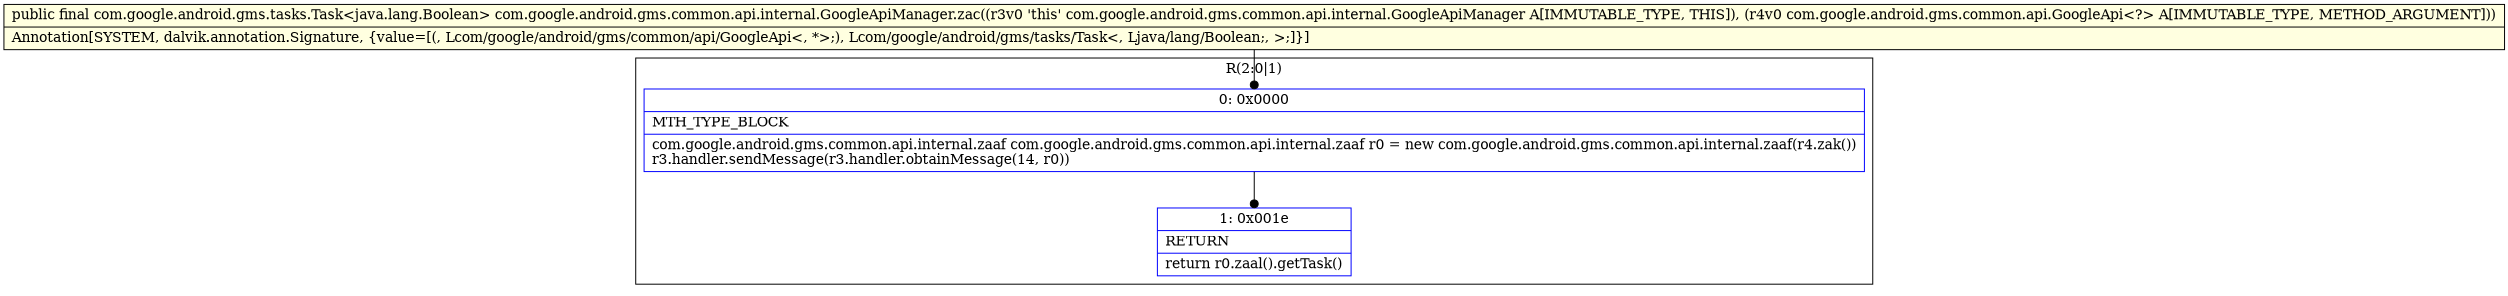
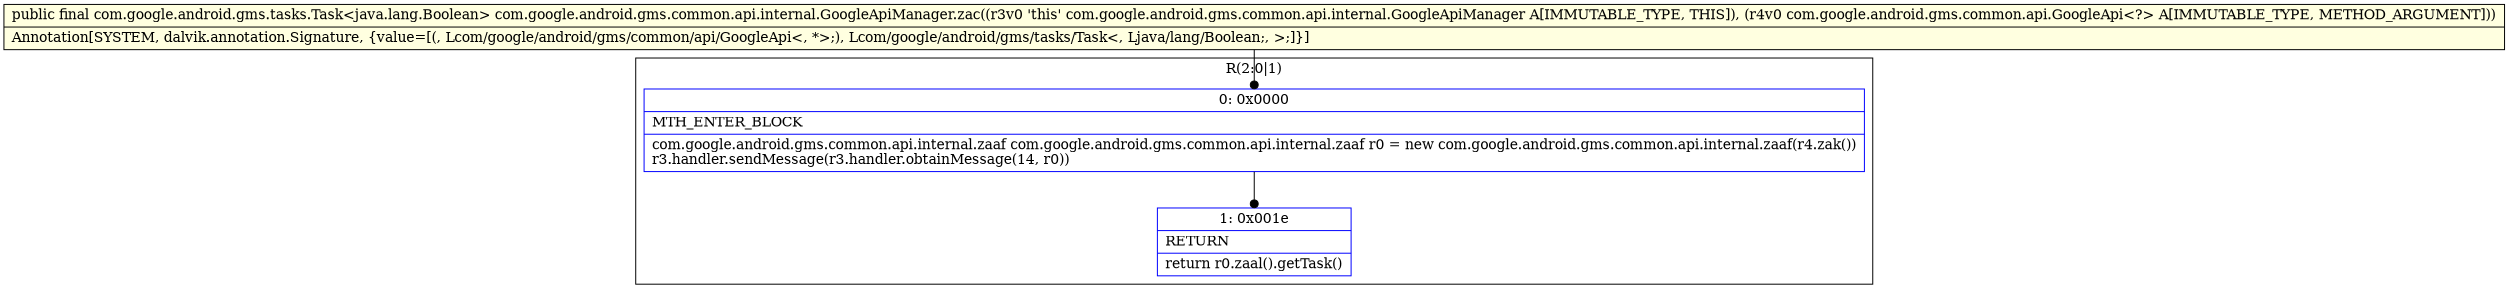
(720, 122) -> (728, 122)
